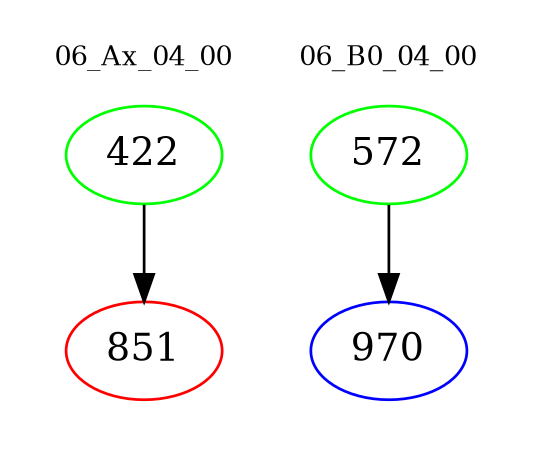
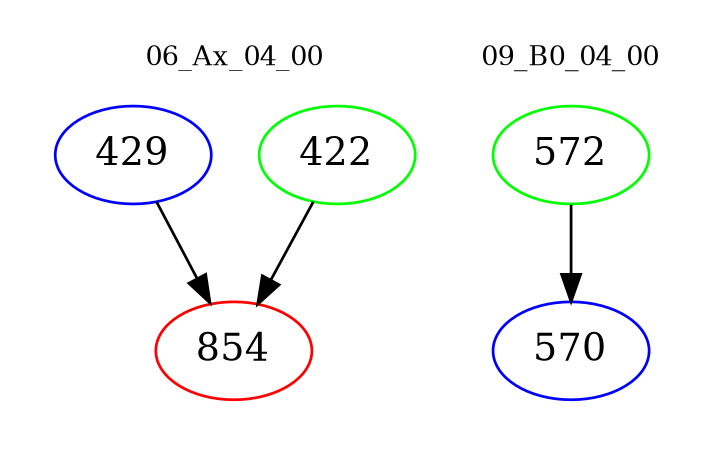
(389, 58) -> (571, 58)
none -> (133, 155)
(144, 351) -> (234, 351)
(389, 351) -> (571, 351)
